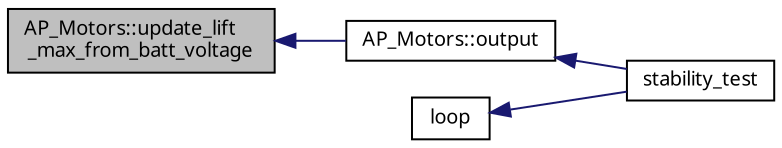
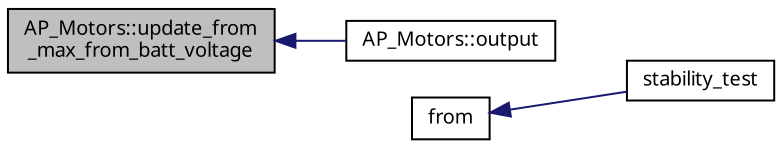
(141, 41) -> (141, 41)
(601, 65) -> none
(451, 118) -> (451, 118)
